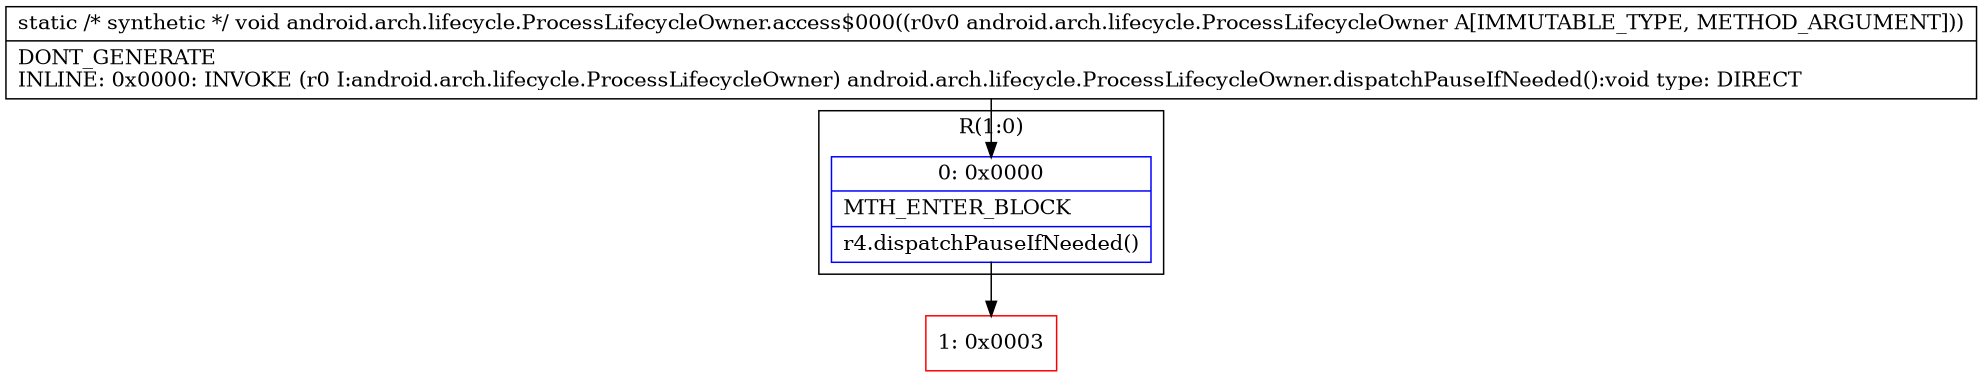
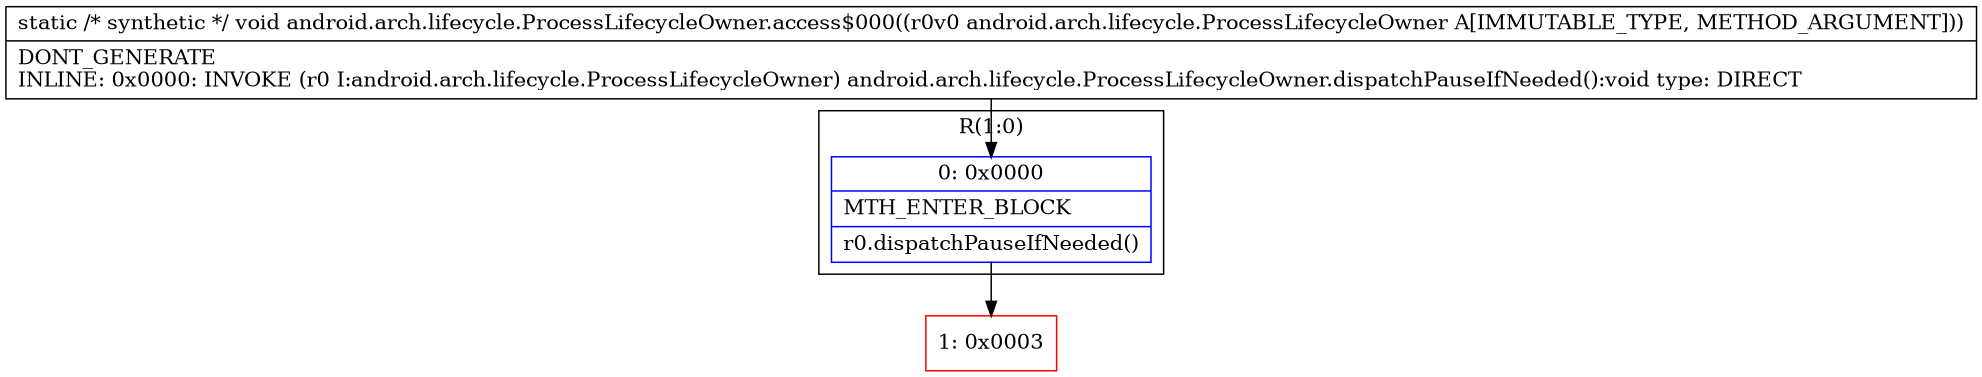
(991, 244) -> (991, 244)
